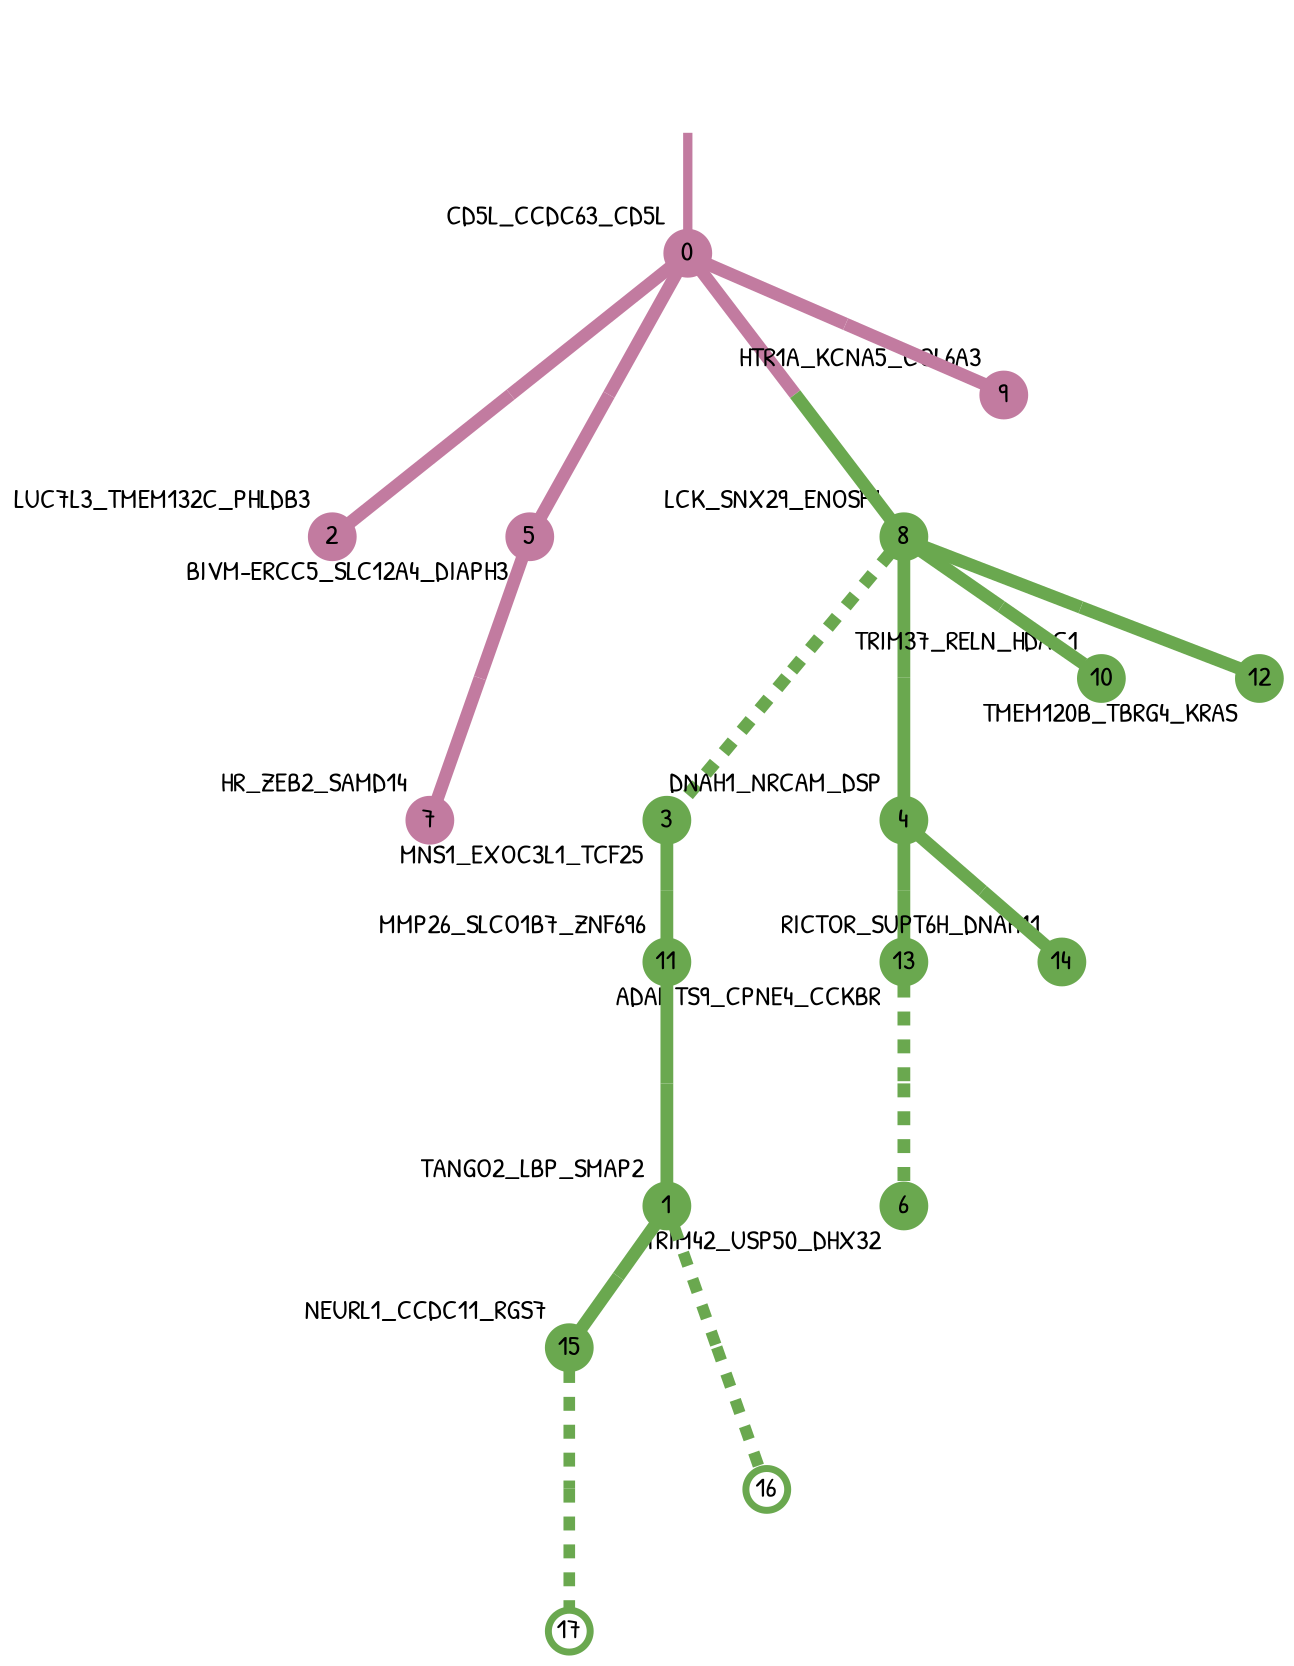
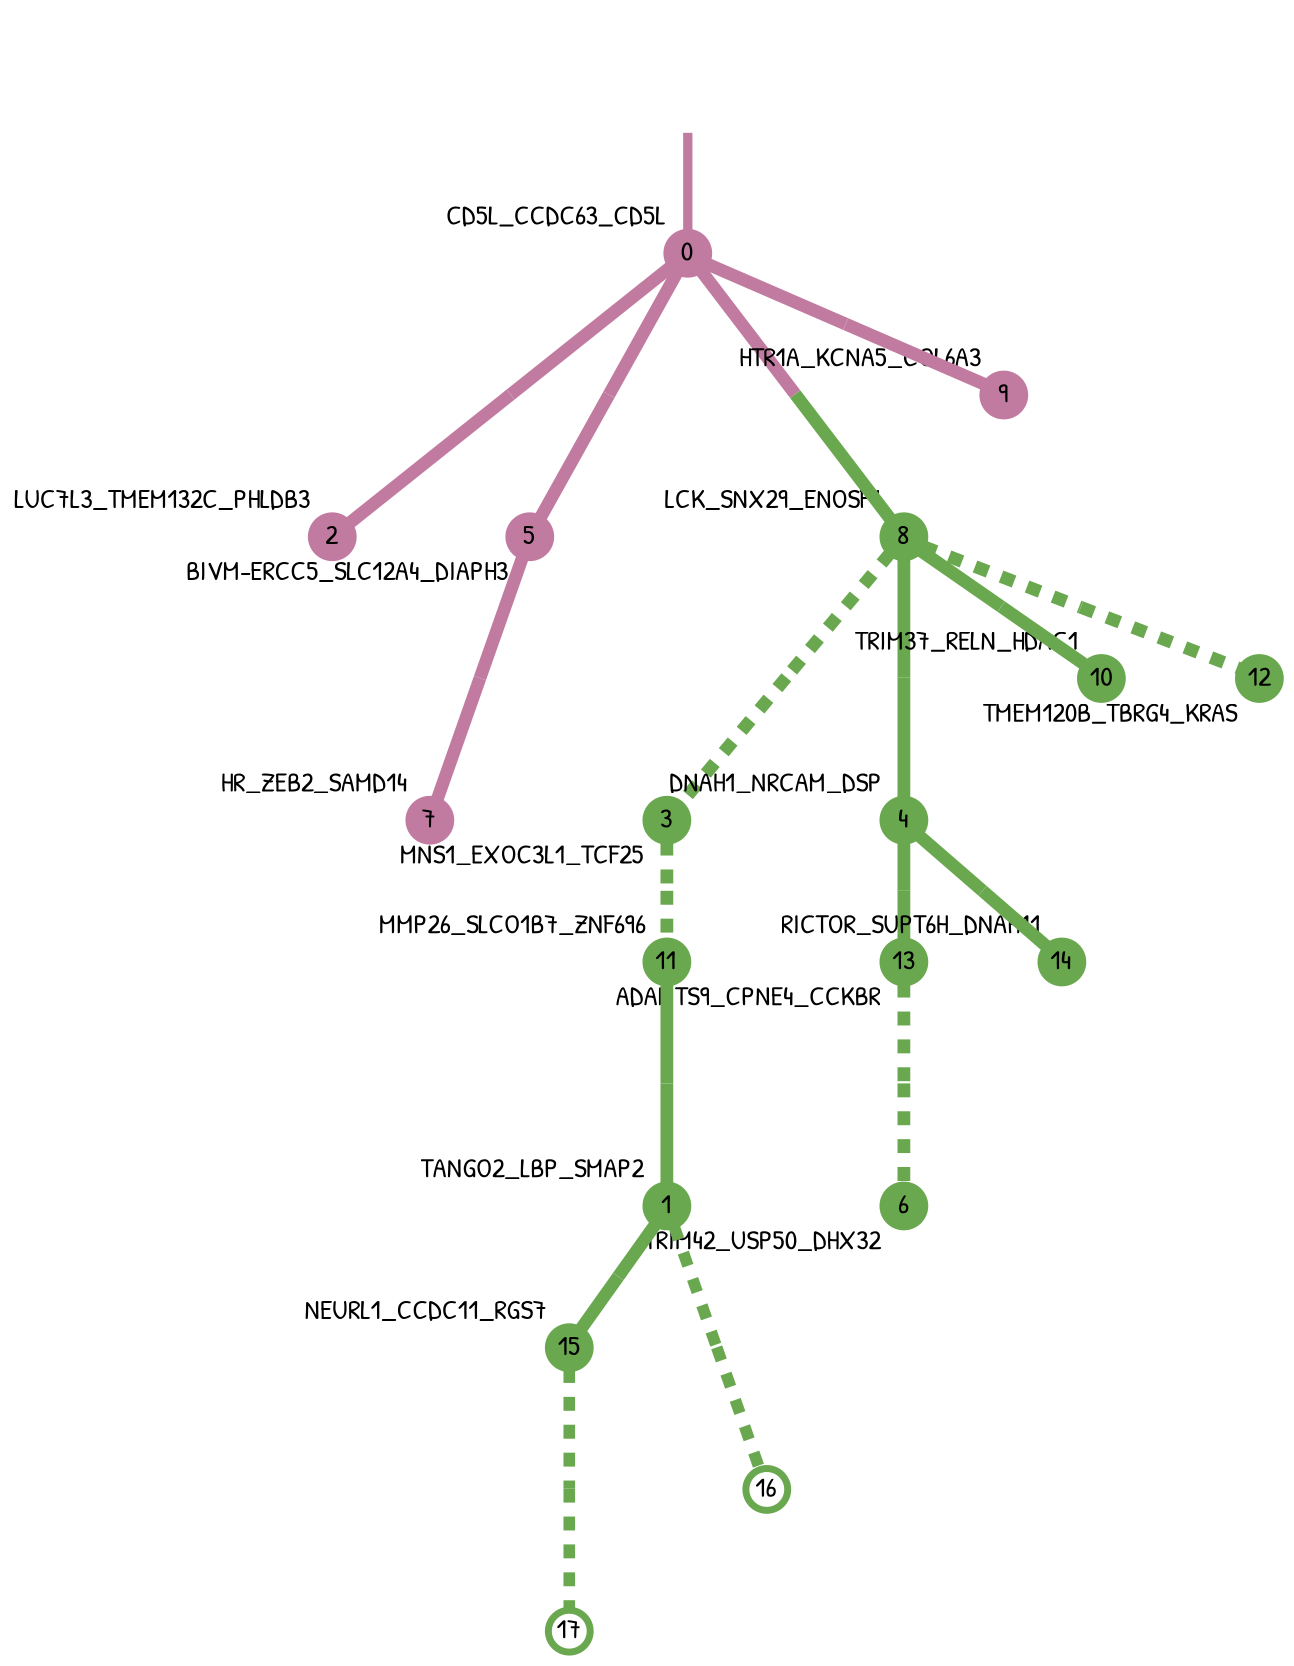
(1081, 607) -> (1081, 607)
(667, 891) -> (667, 891)
